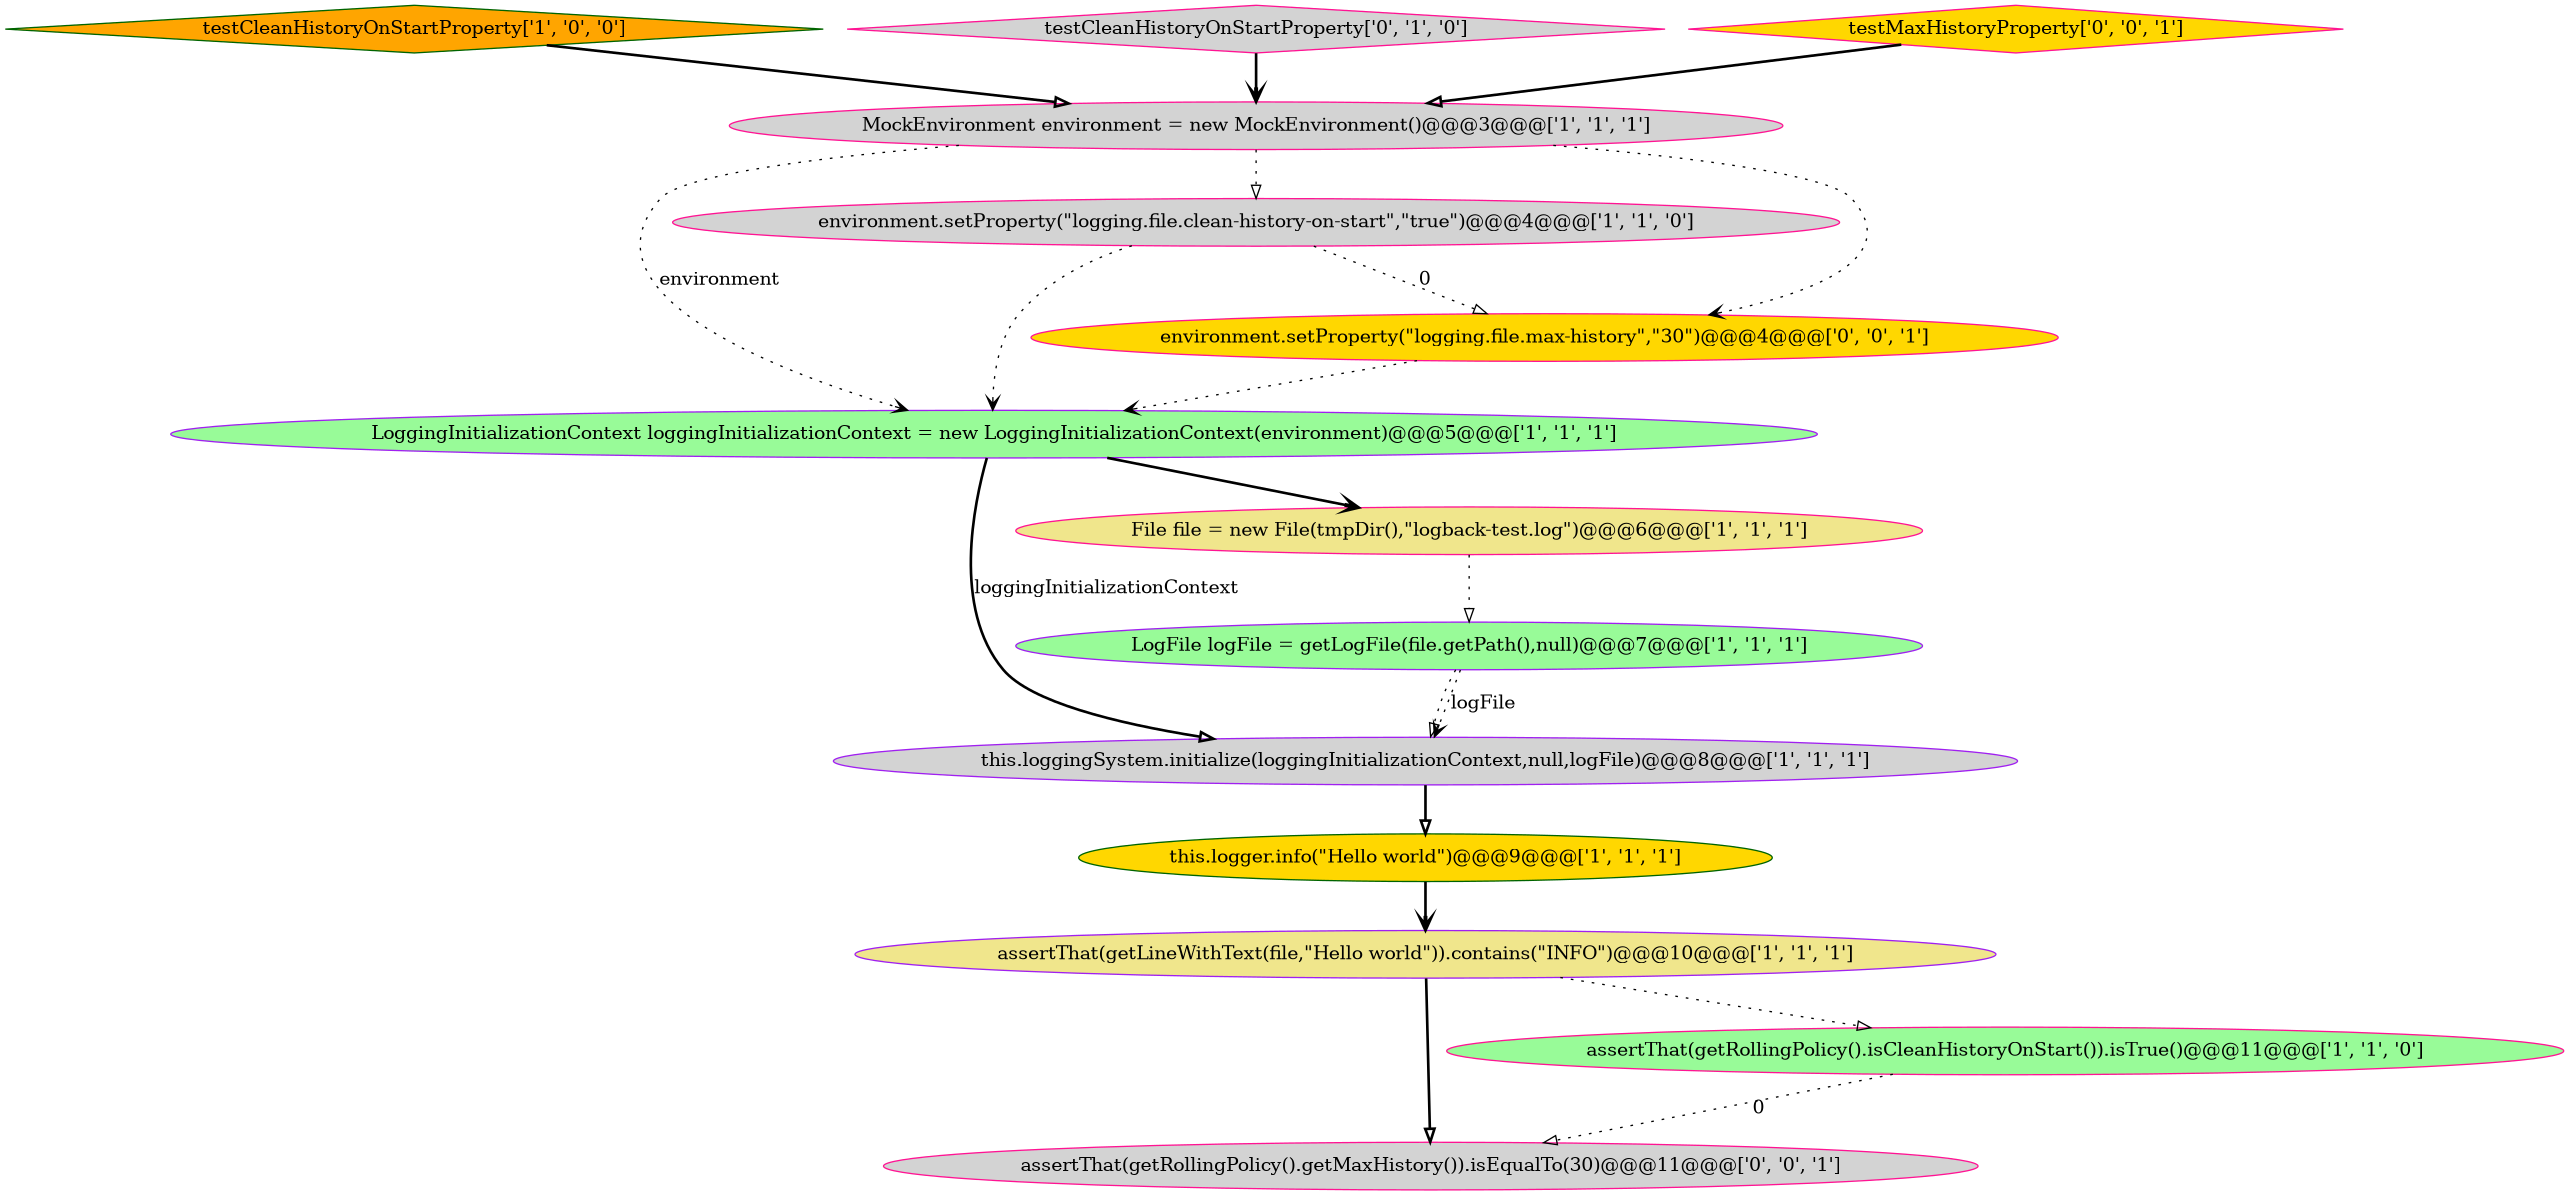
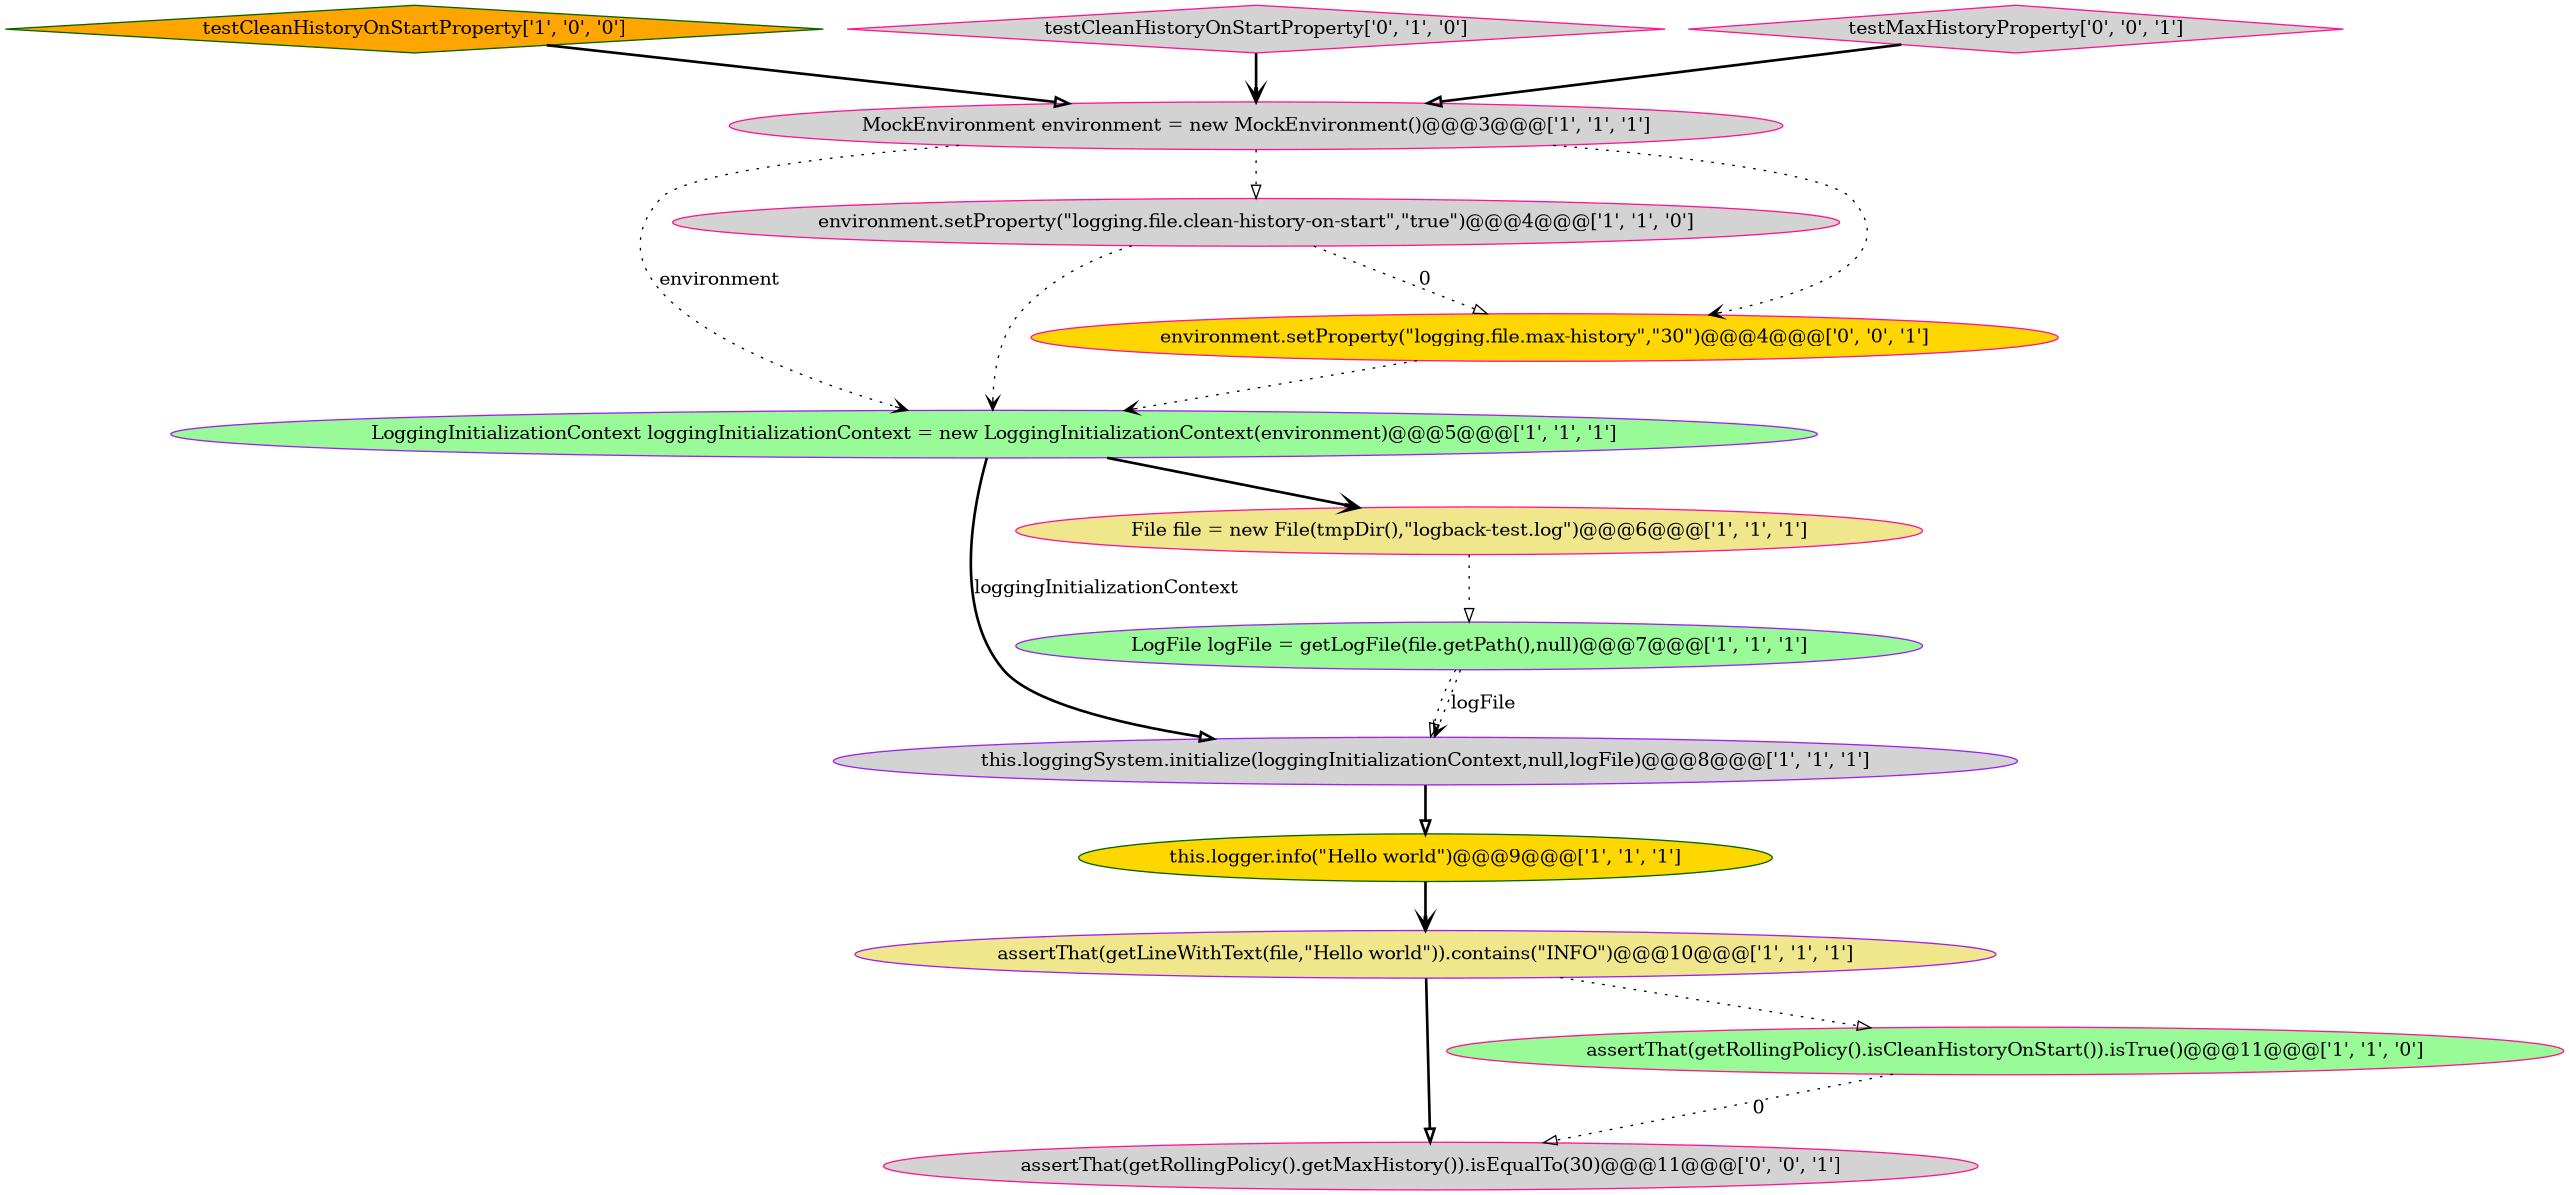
(2016, 29) -> (2016, 29)
